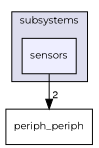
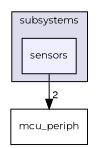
(49, 127) -> (49, 127)
